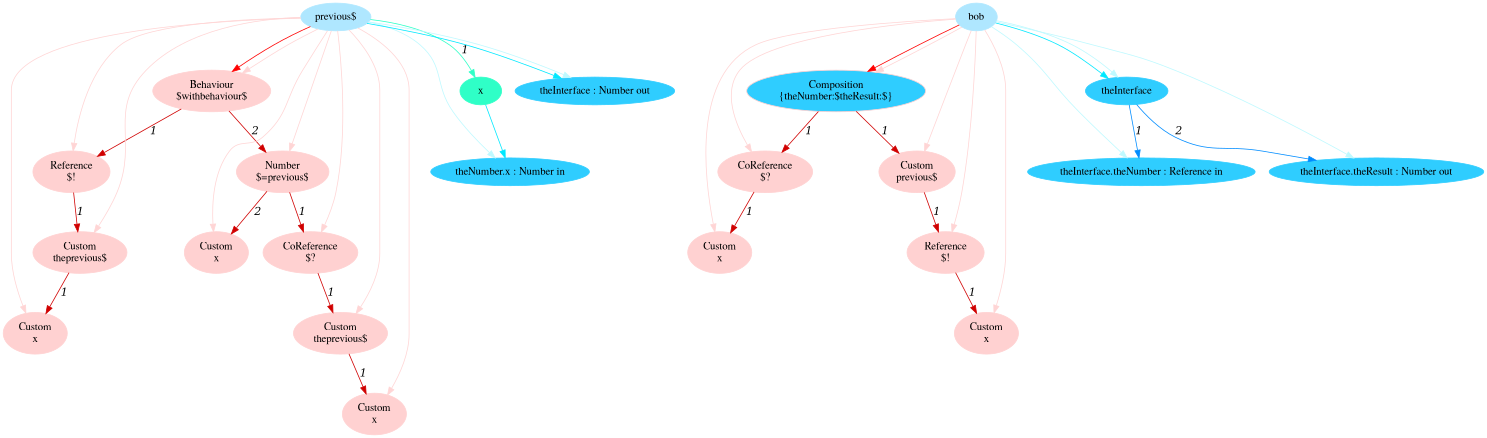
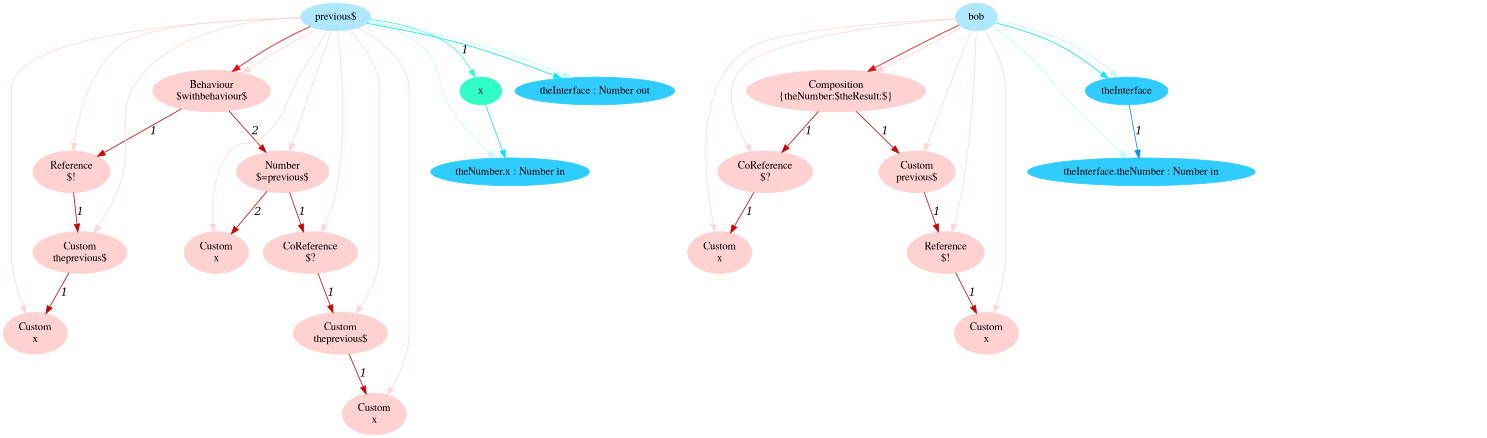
(836, 91) -> (836, 91)
(1141, 172) -> (1141, 172)
(1376, 172) -> none
